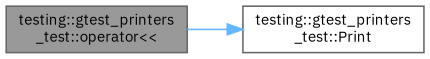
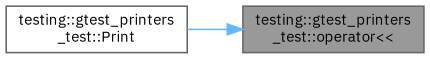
(207, 29) -> (207, 29)
